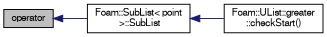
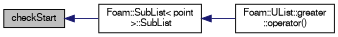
(29, 19) -> (34, 19)
(274, 19) -> (285, 19)
